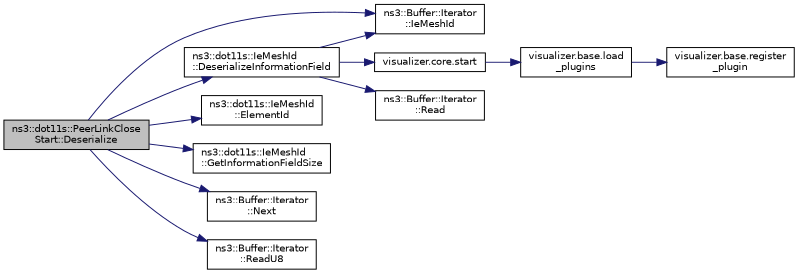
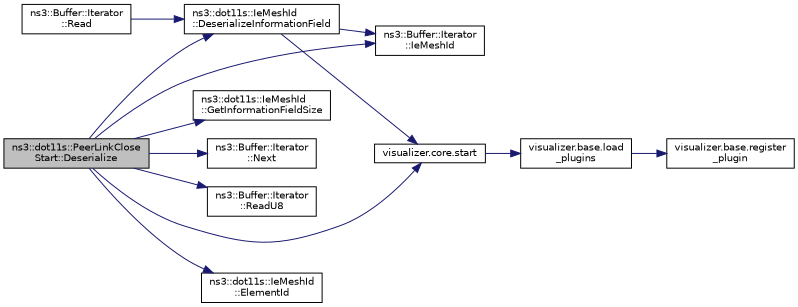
(343, 83) -> (152, 19)
none -> (255, 242)
